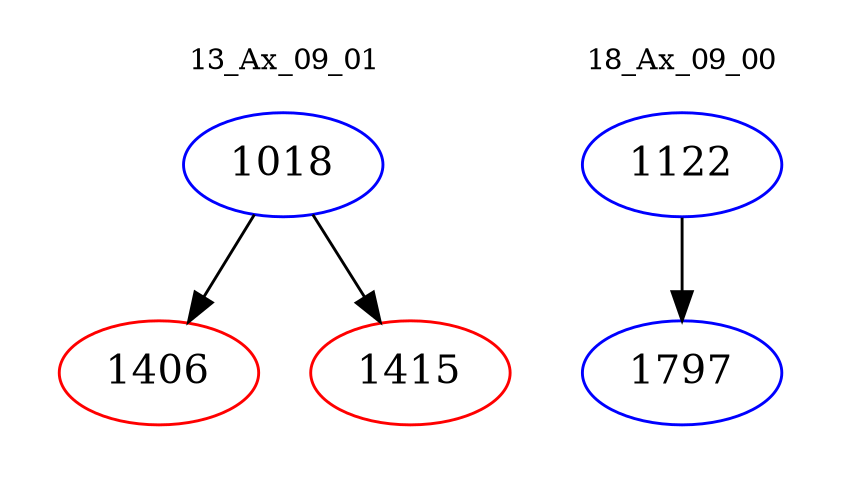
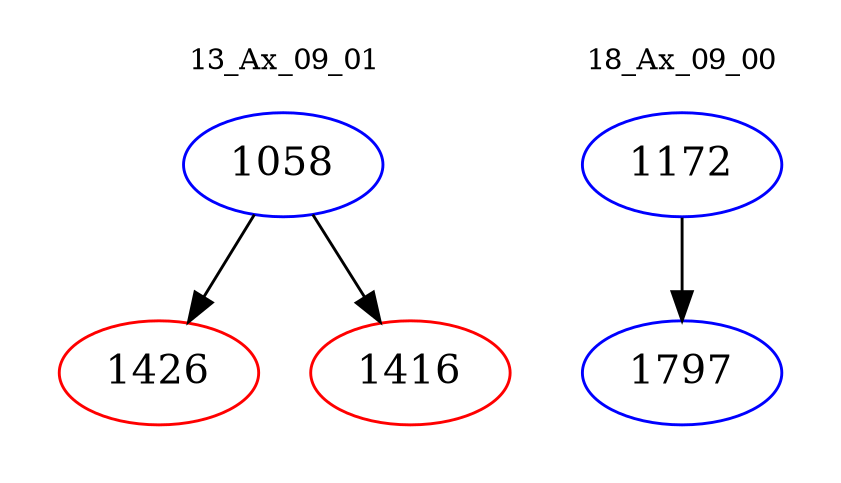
(283, 165) -> (283, 165)
(682, 165) -> (682, 165)
(159, 373) -> (159, 373)
(410, 373) -> (410, 373)
